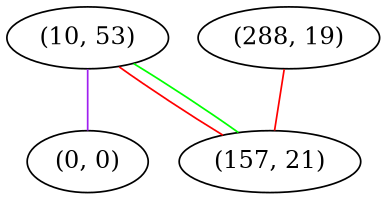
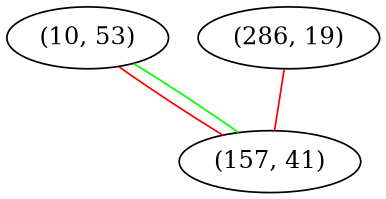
(289, 38) -> (289, 38)
(88, 162) -> none
(270, 162) -> (270, 162)
